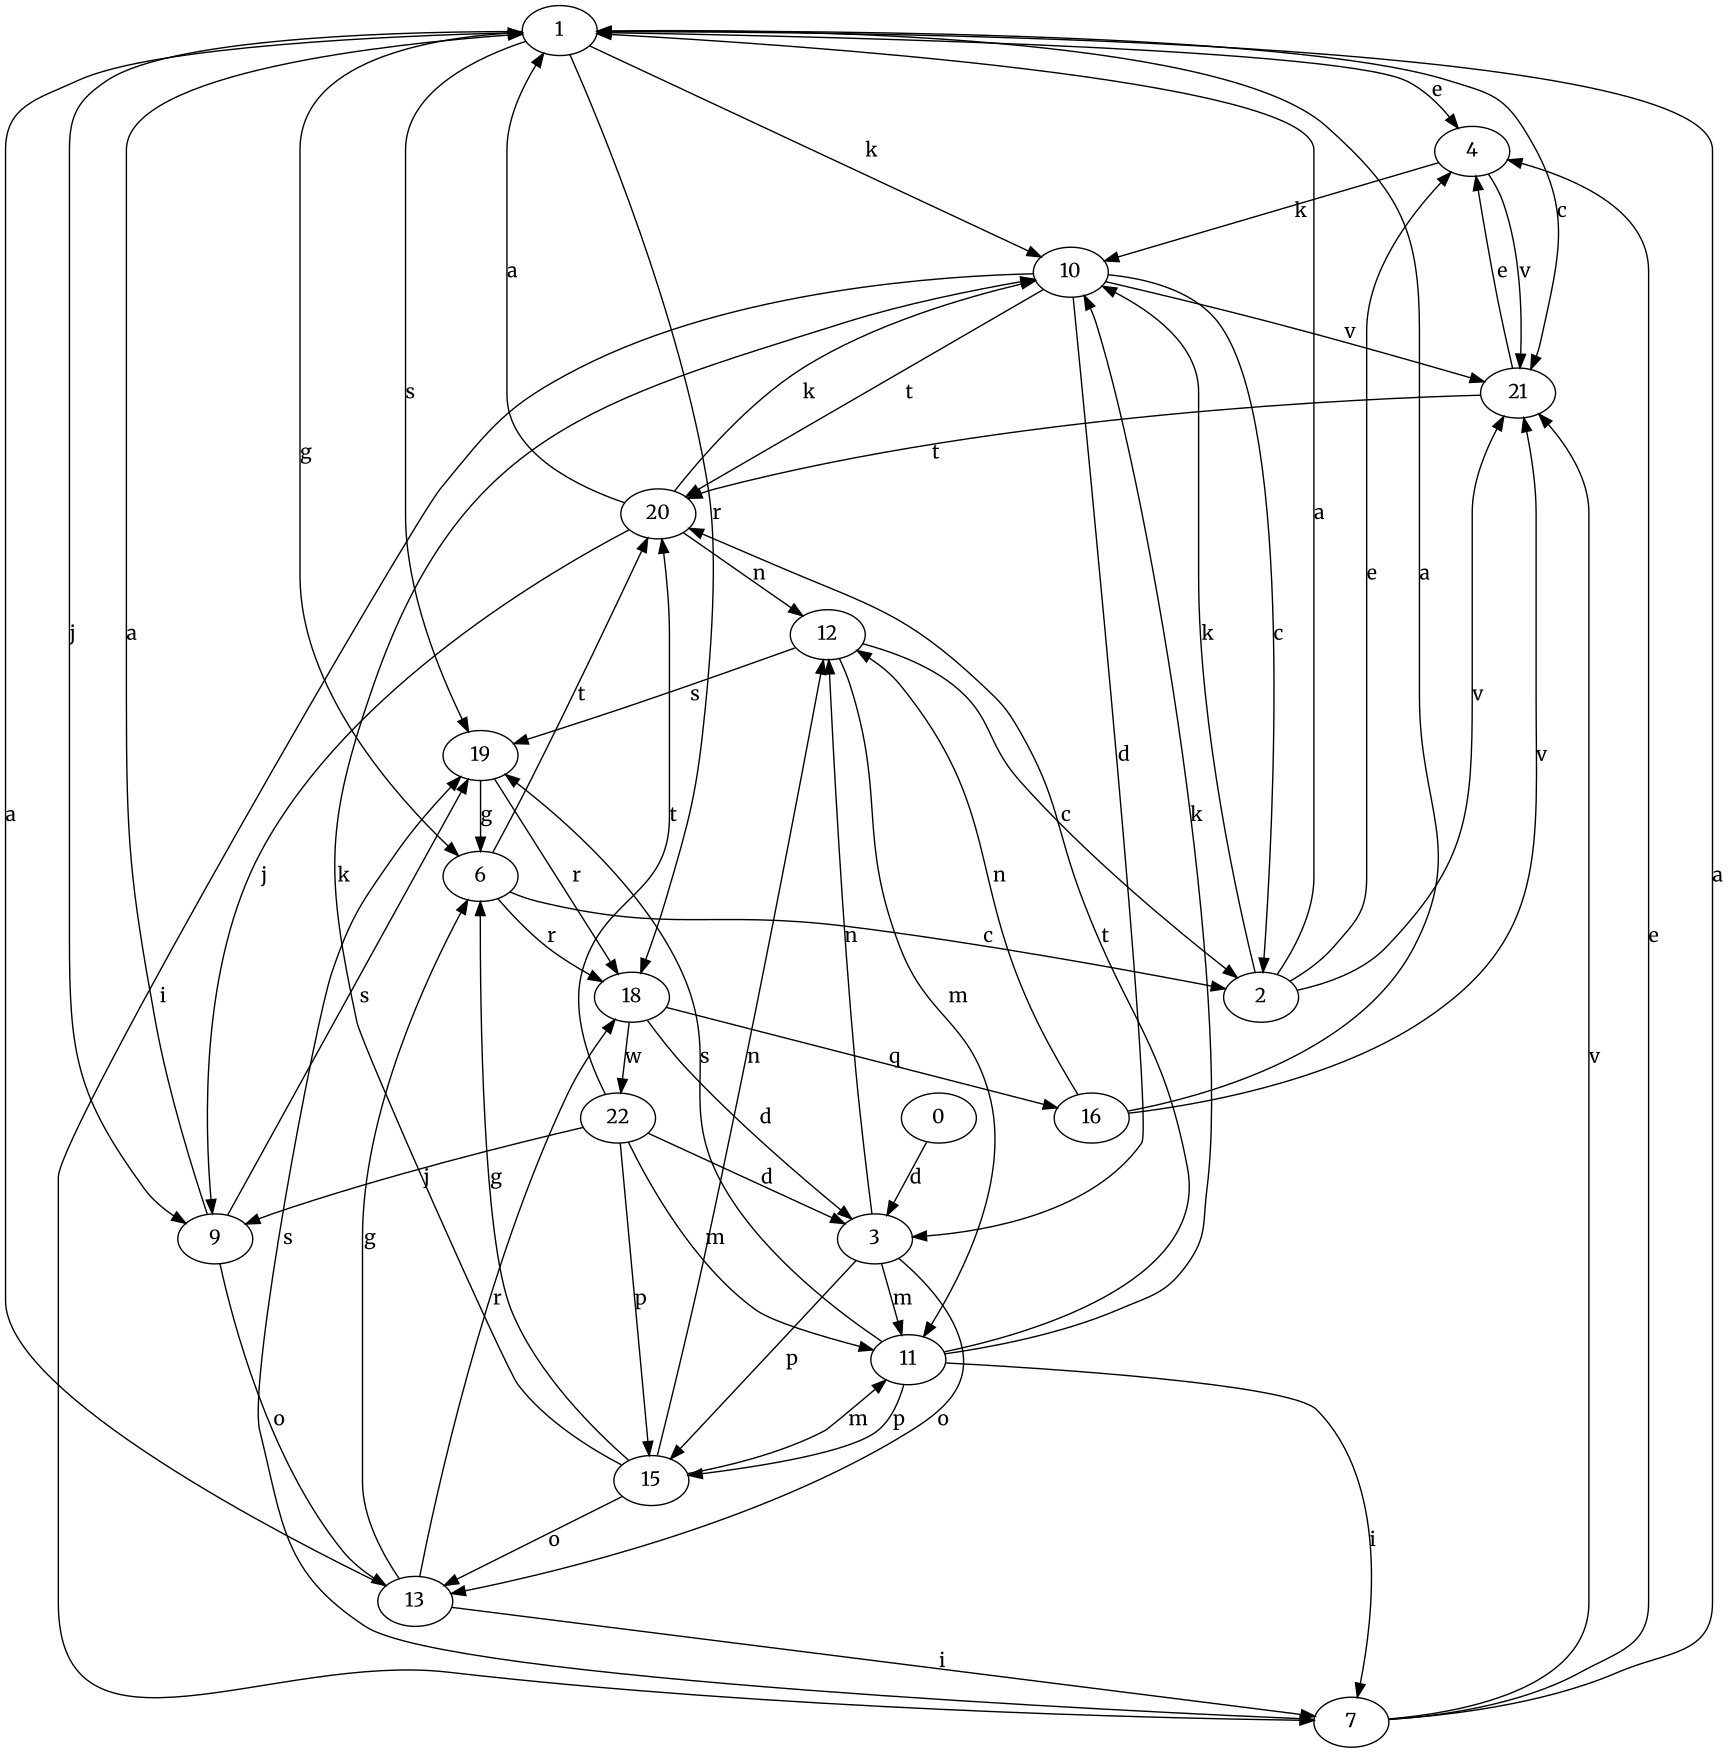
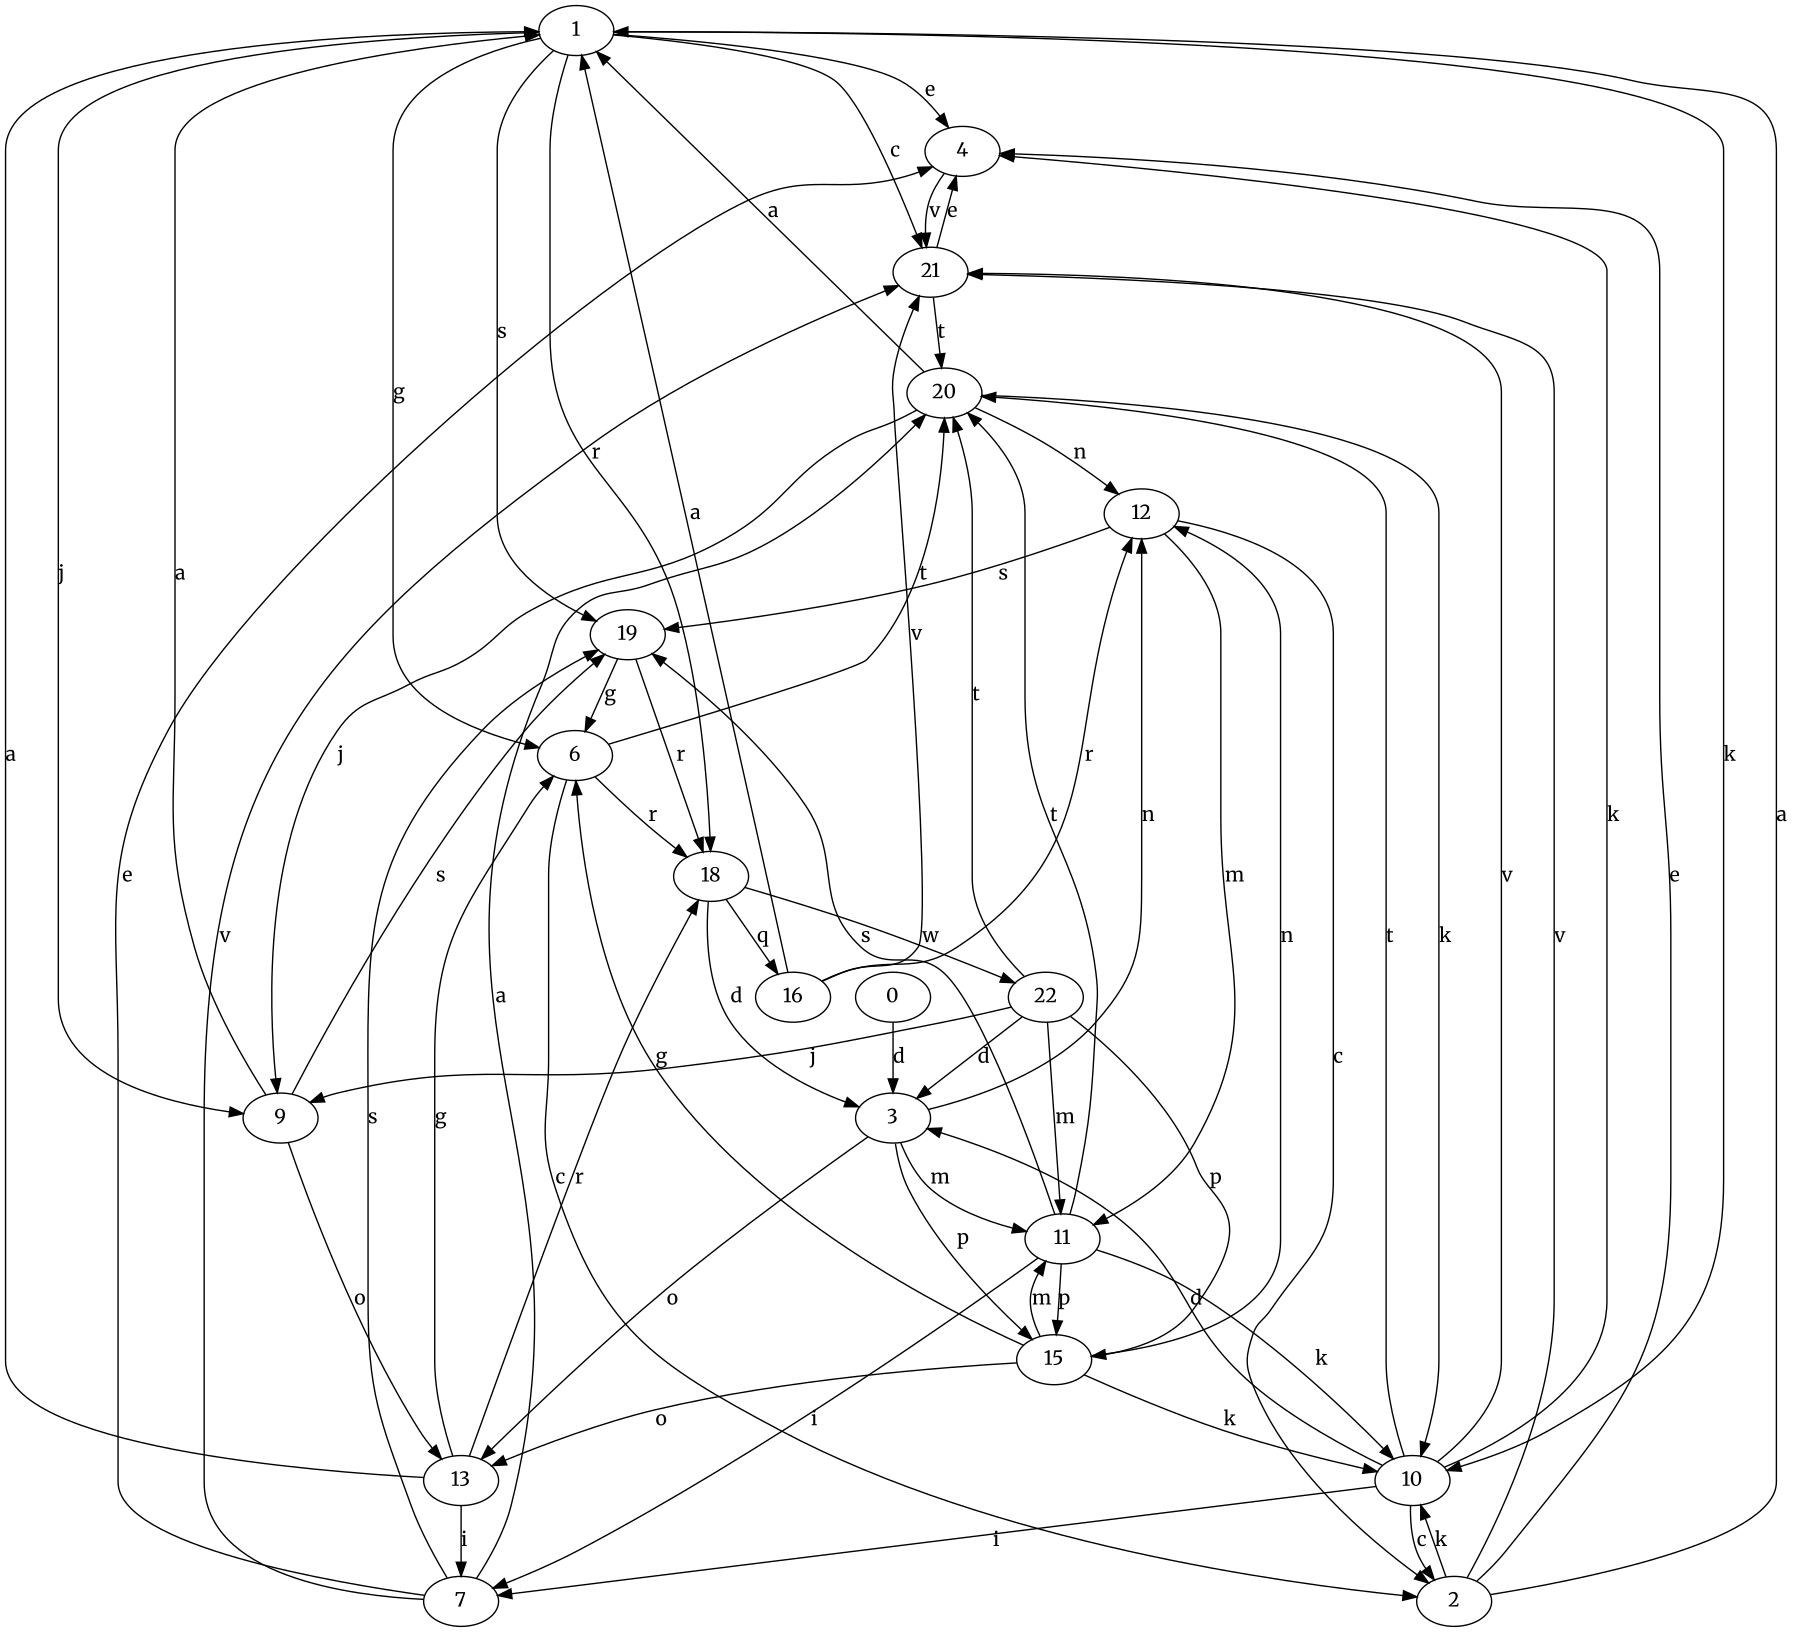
(1278, 210) -> (1607, 603)
(1712, 497) -> (491, 896)
(1000, 876) -> (1090, 756)
